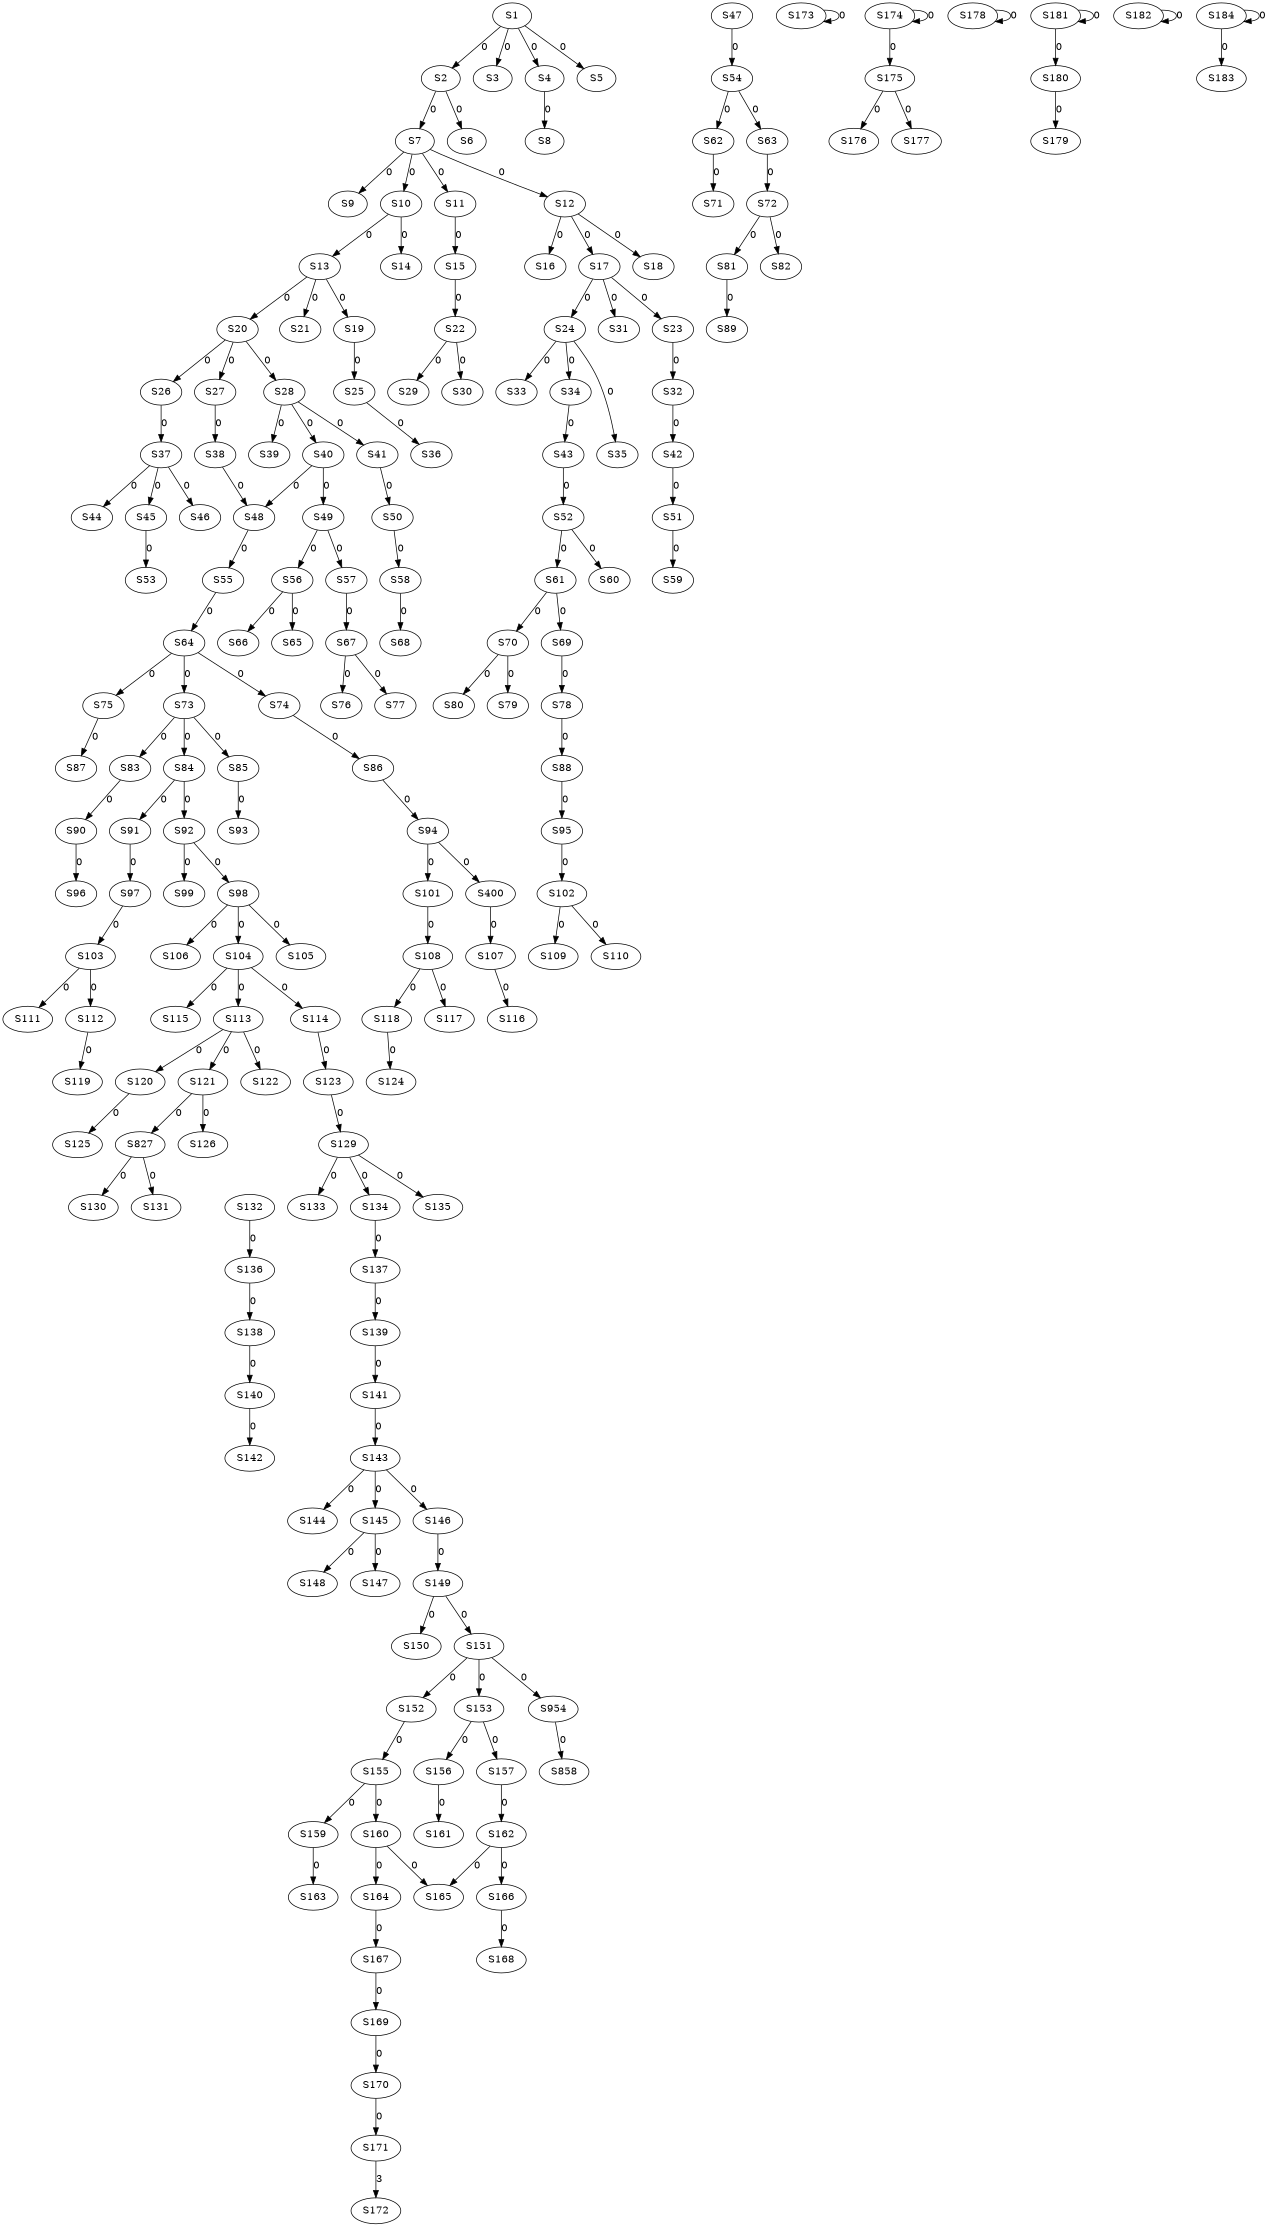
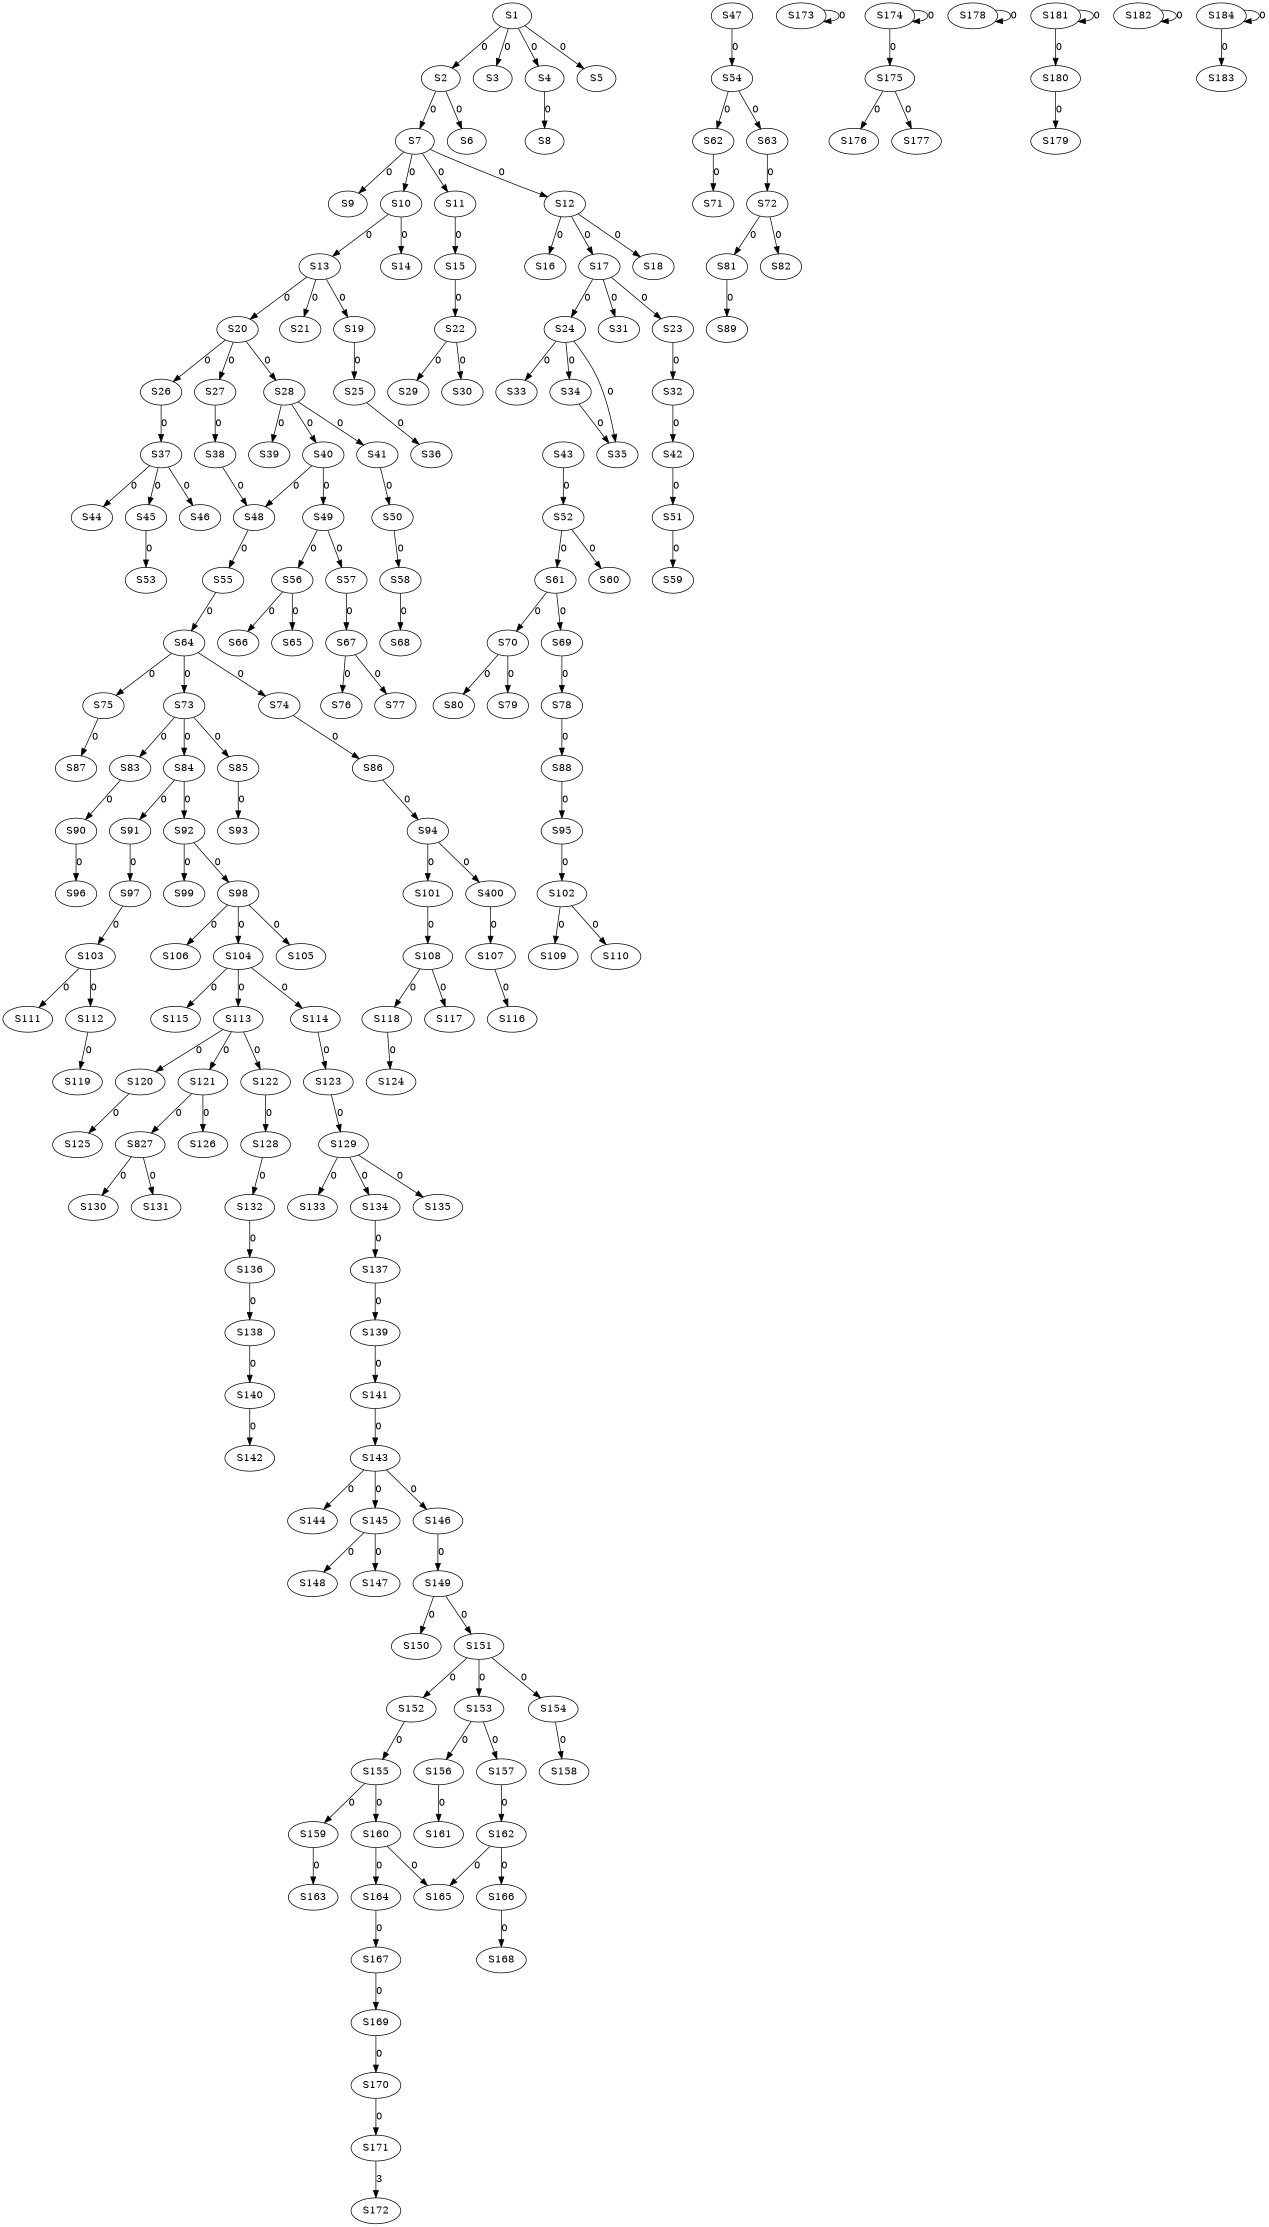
(567, 420) -> (592, 421)
none -> (266, 1145)
(553, 1709) -> (553, 1709)
(564, 1772) -> (564, 1772)
